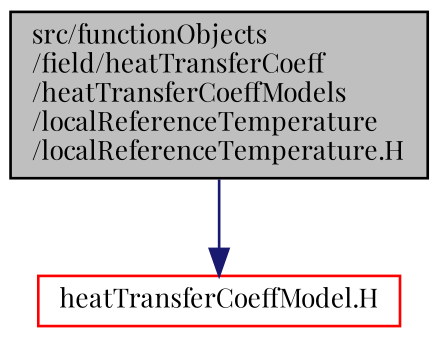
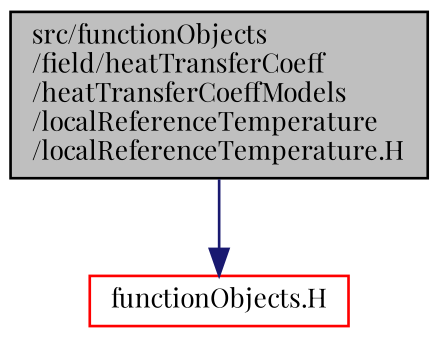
(219, 301) -> (219, 301)
